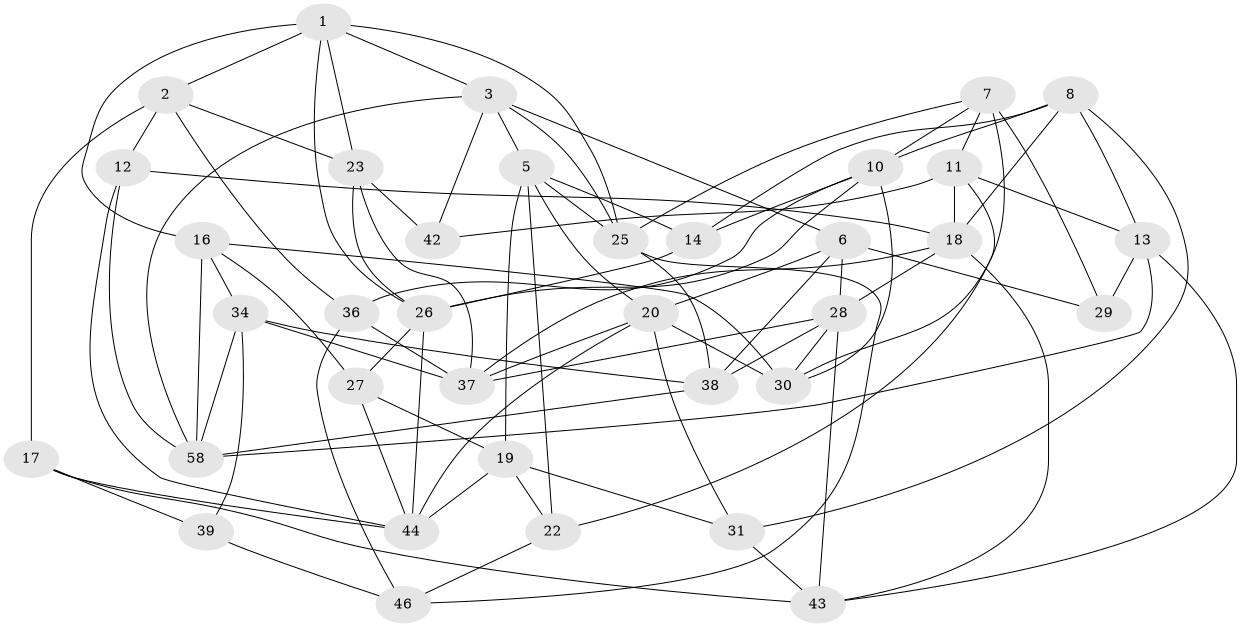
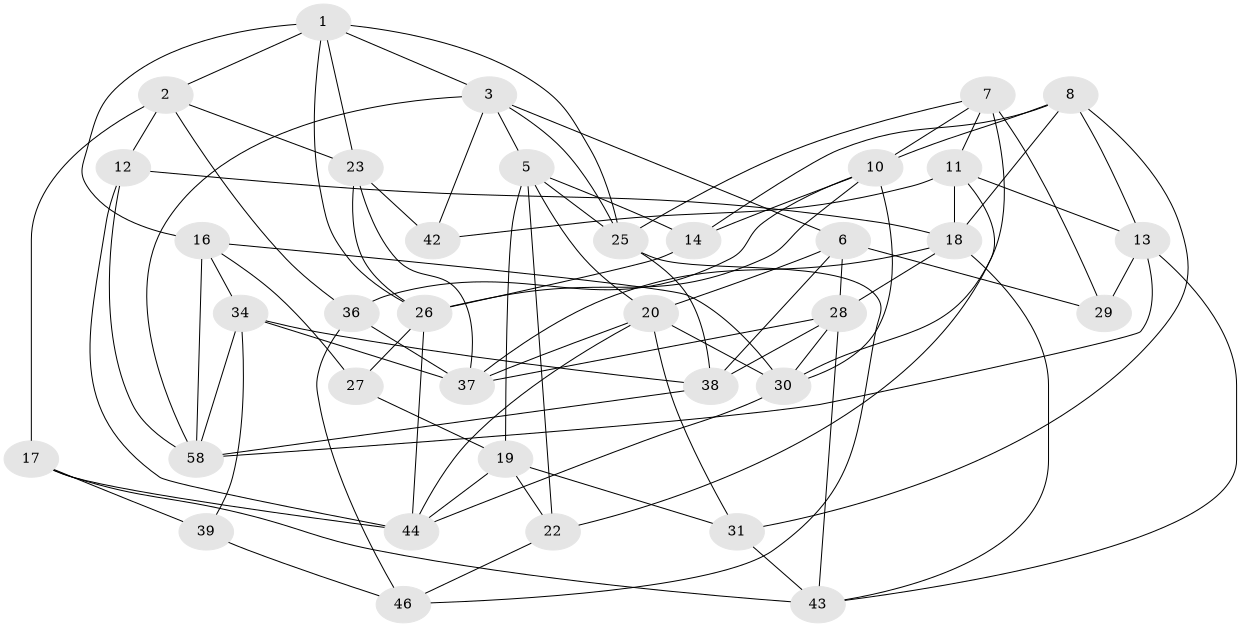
(384, 459) -> (598, 458)
